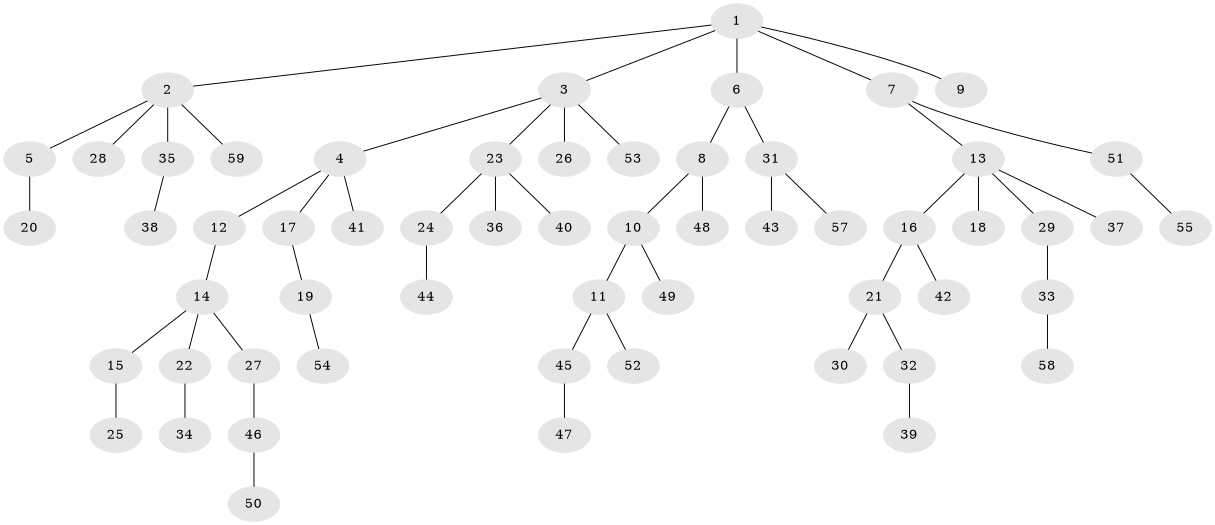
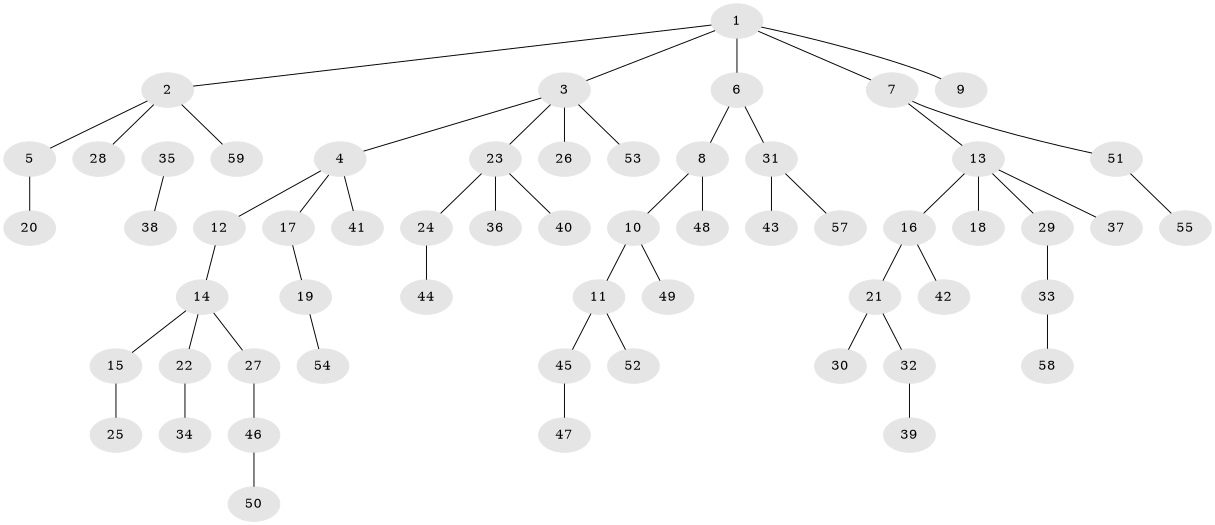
(168, 125) -> none
